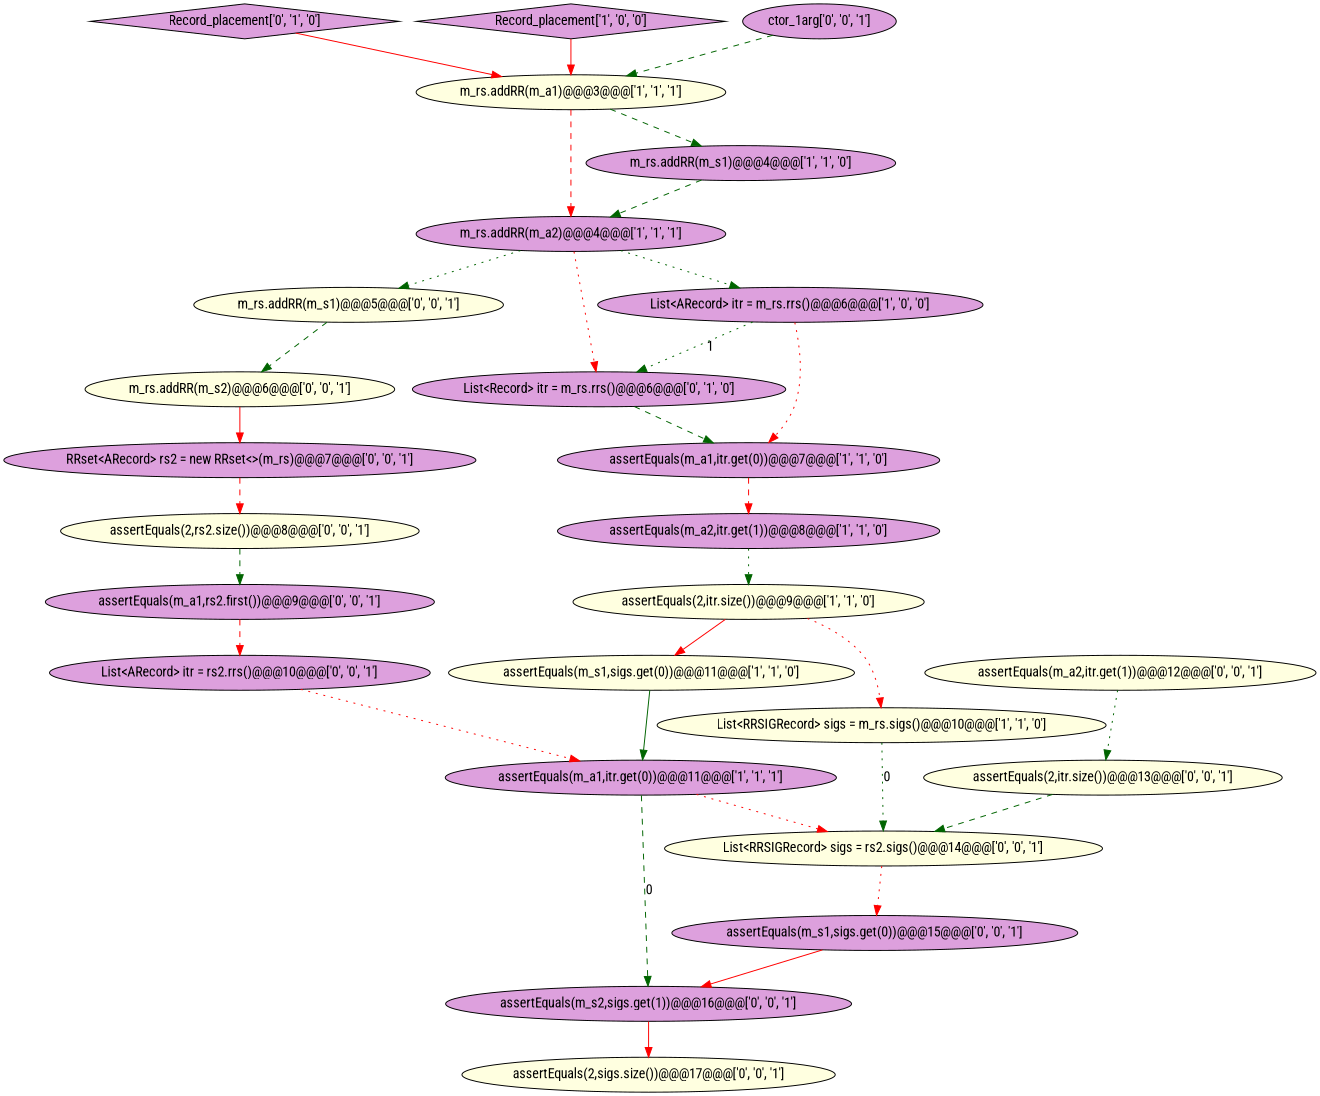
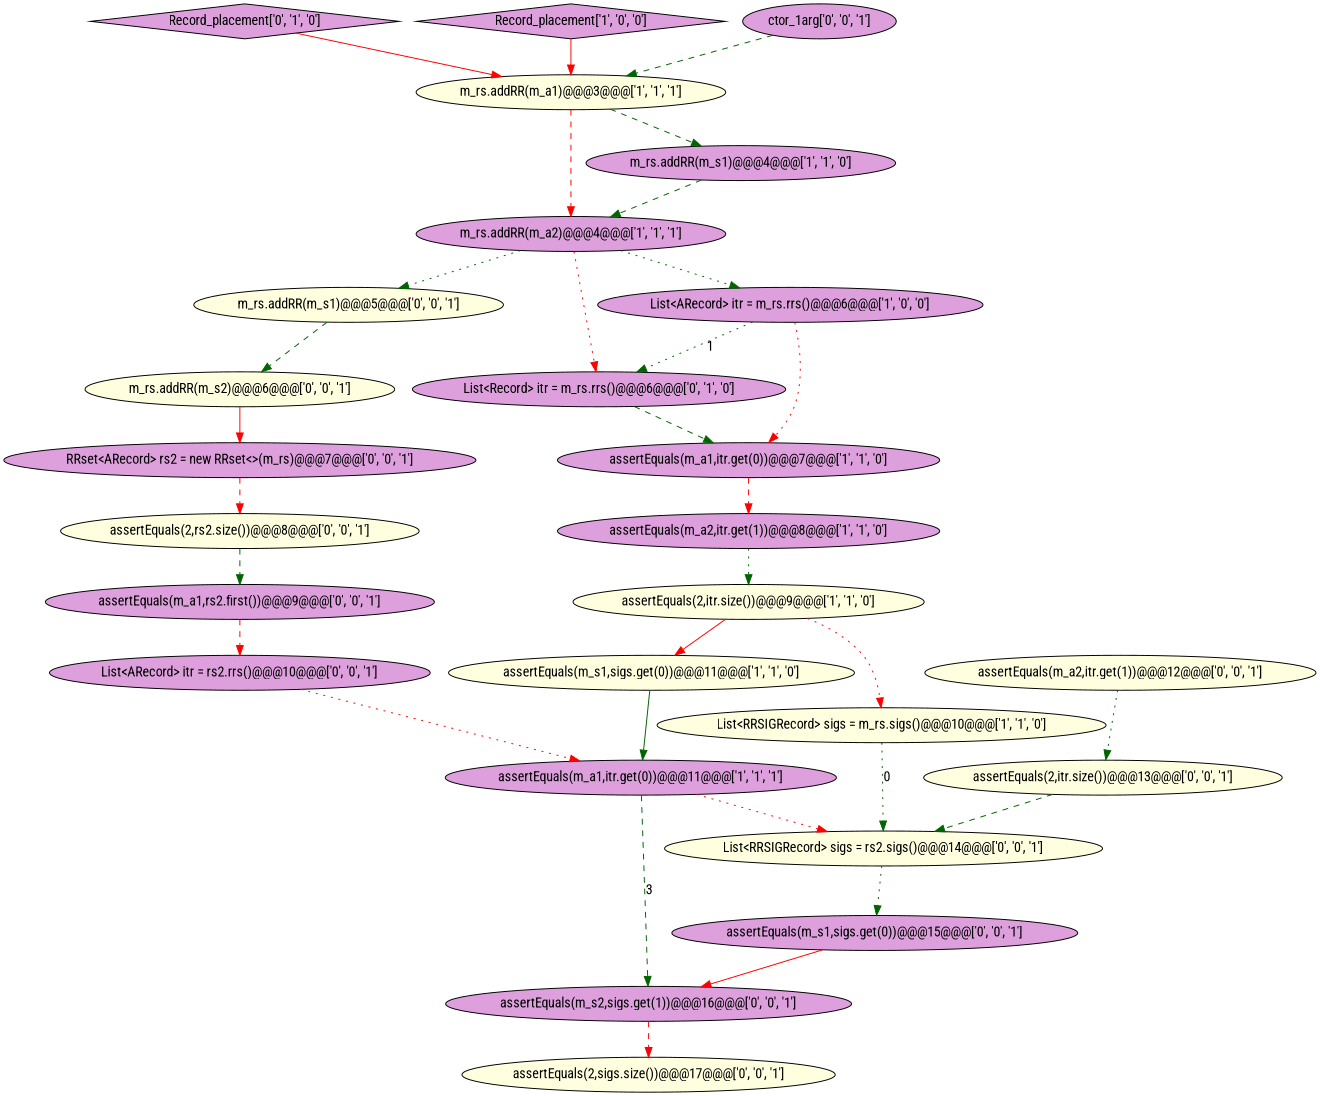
(880, 886) -> (880, 886)
(649, 891) -> (649, 891)
(649, 1034) -> (649, 1034)
